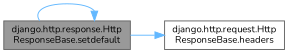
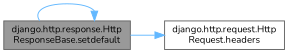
(225, 35) -> (225, 35)
